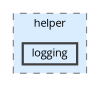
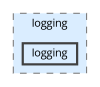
(50, 24) -> (50, 24)
